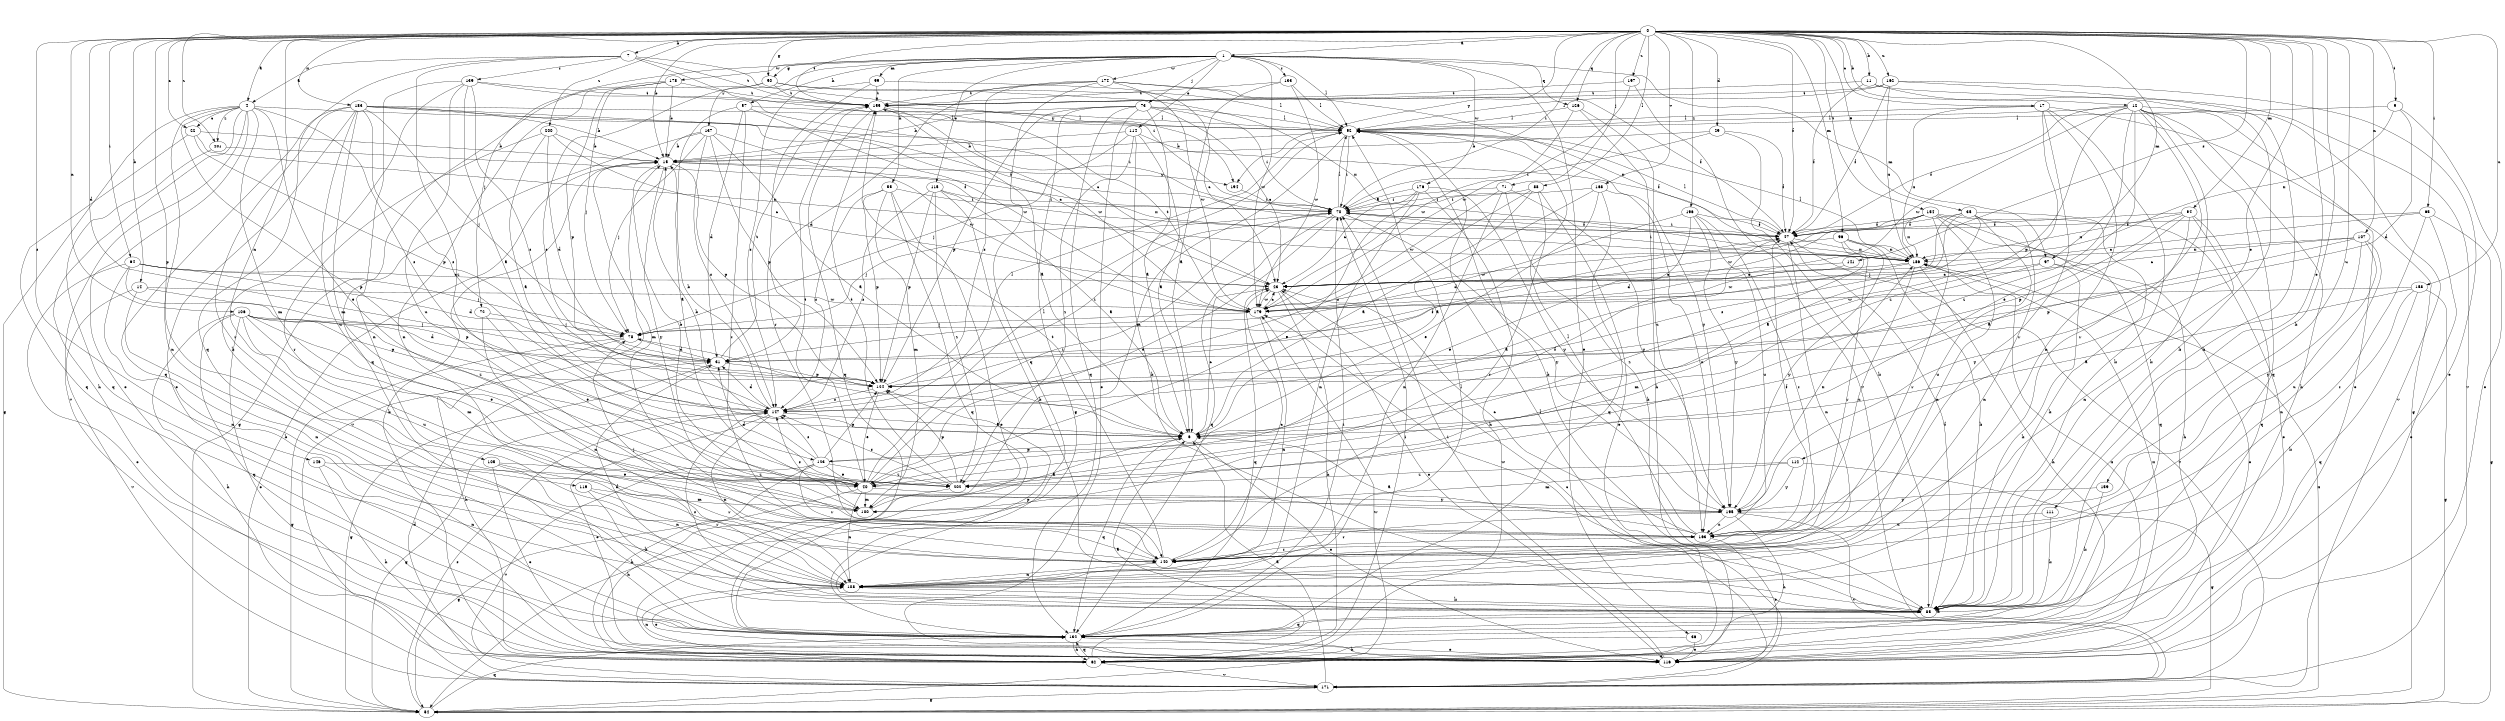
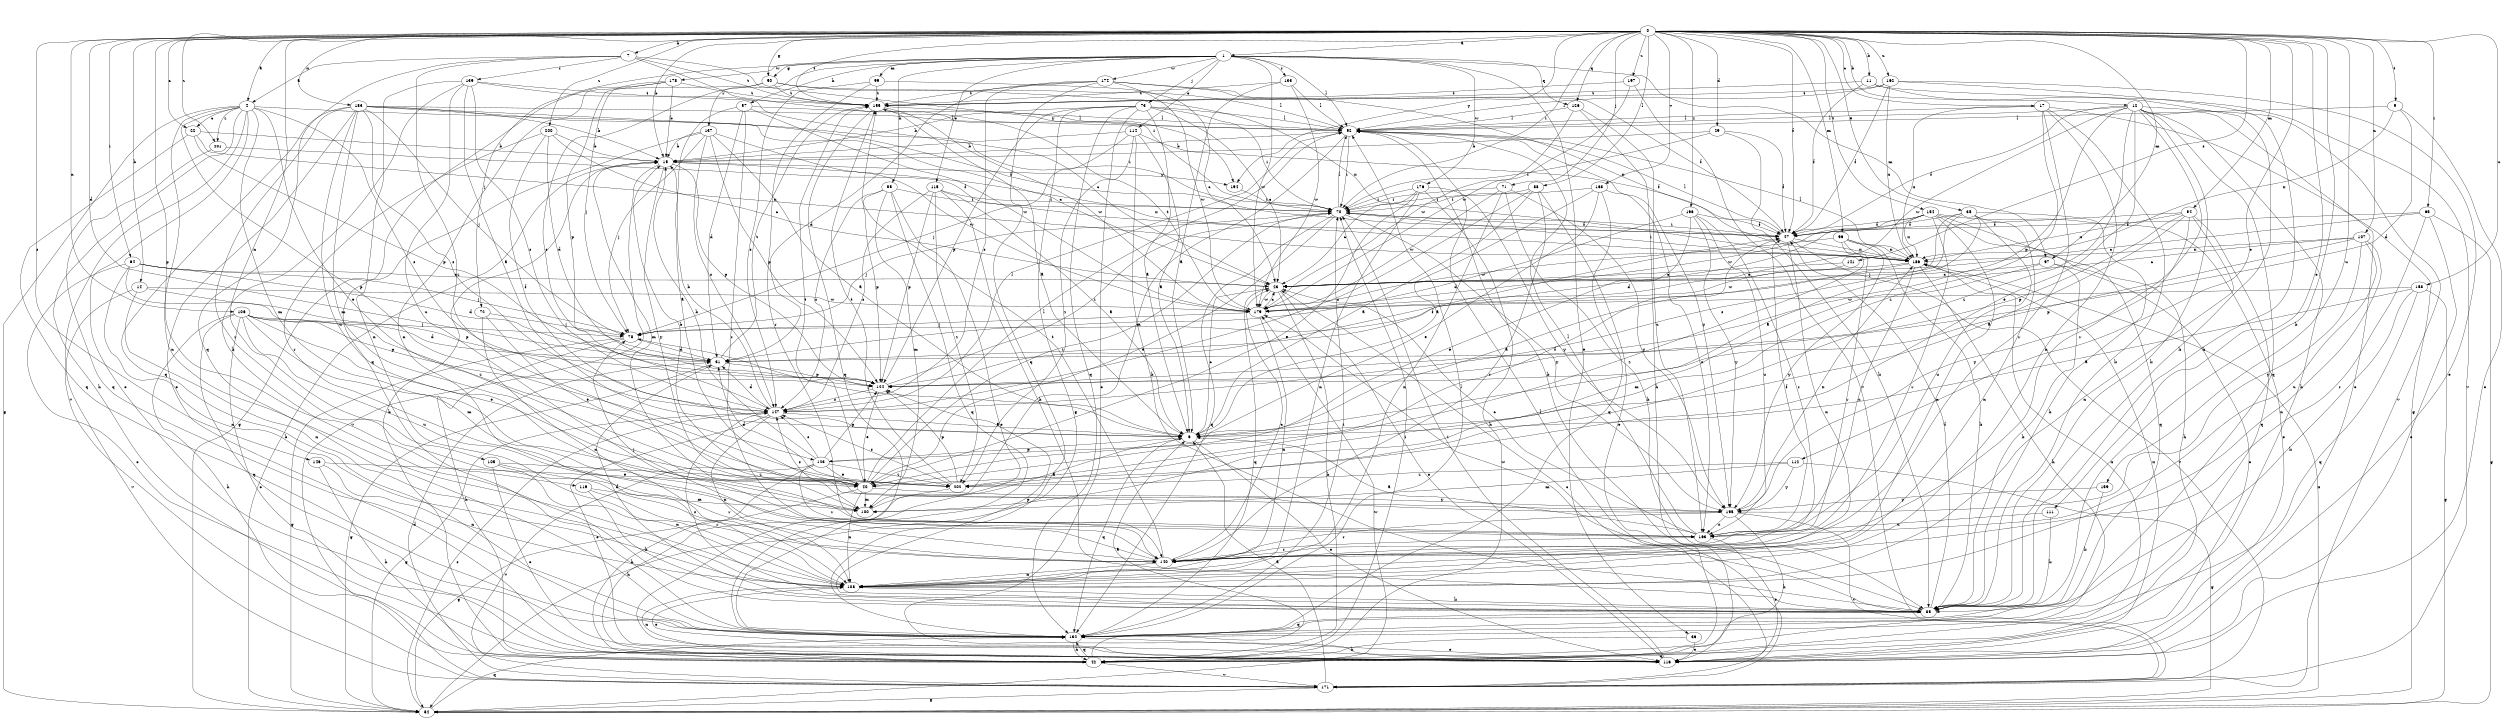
(1378, 200) -> (1378, 200)
(526, 287) -> (526, 287)
(1094, 662) -> (1094, 662)
